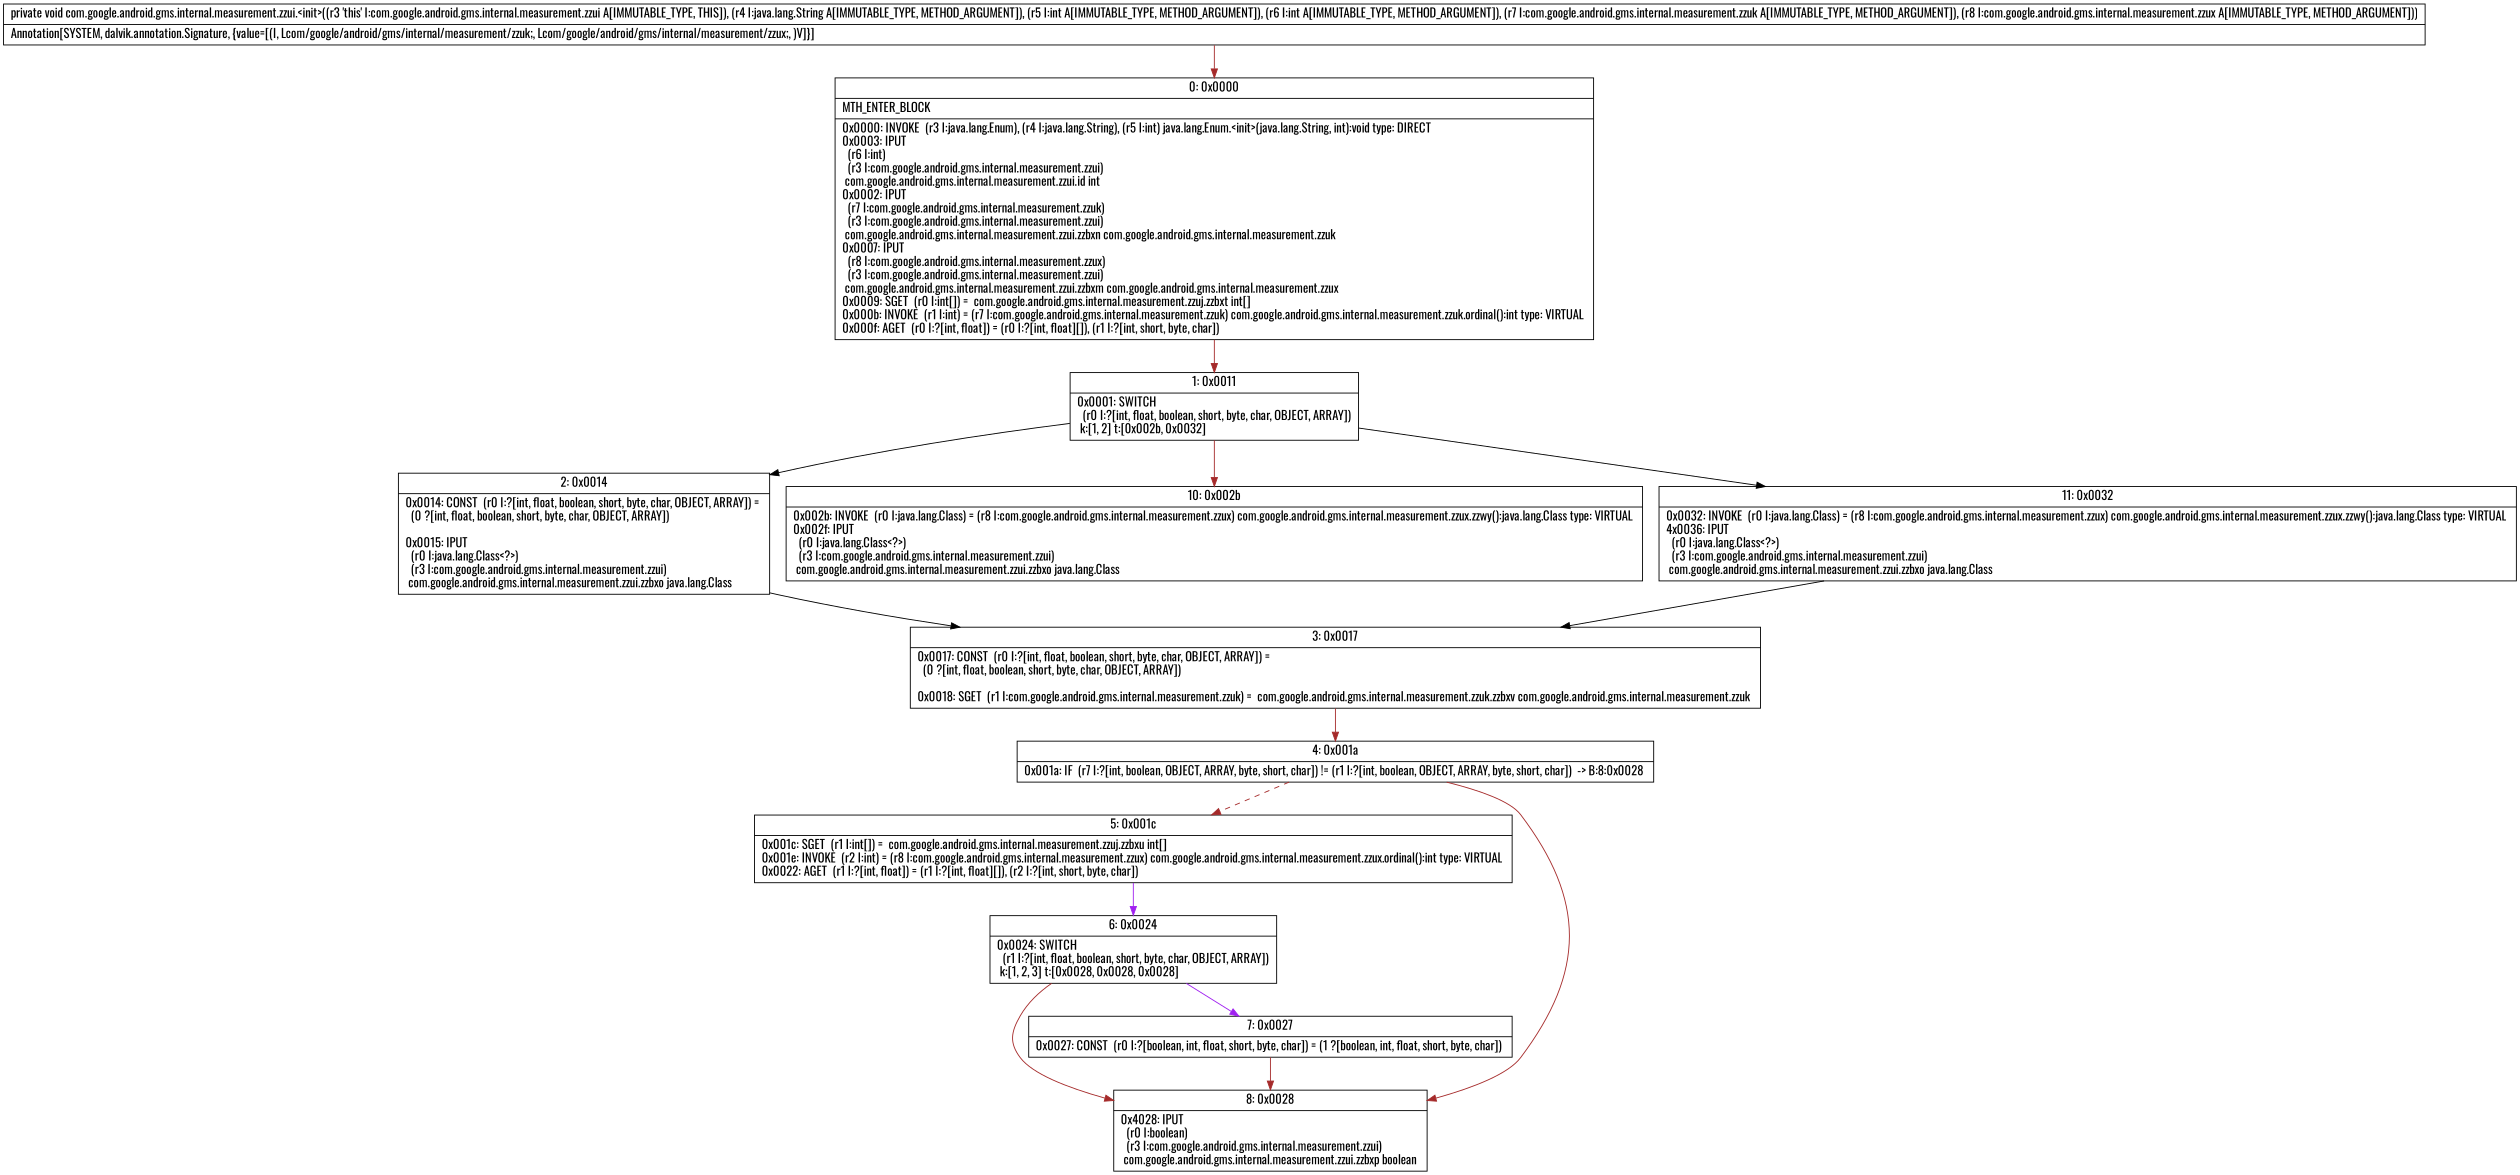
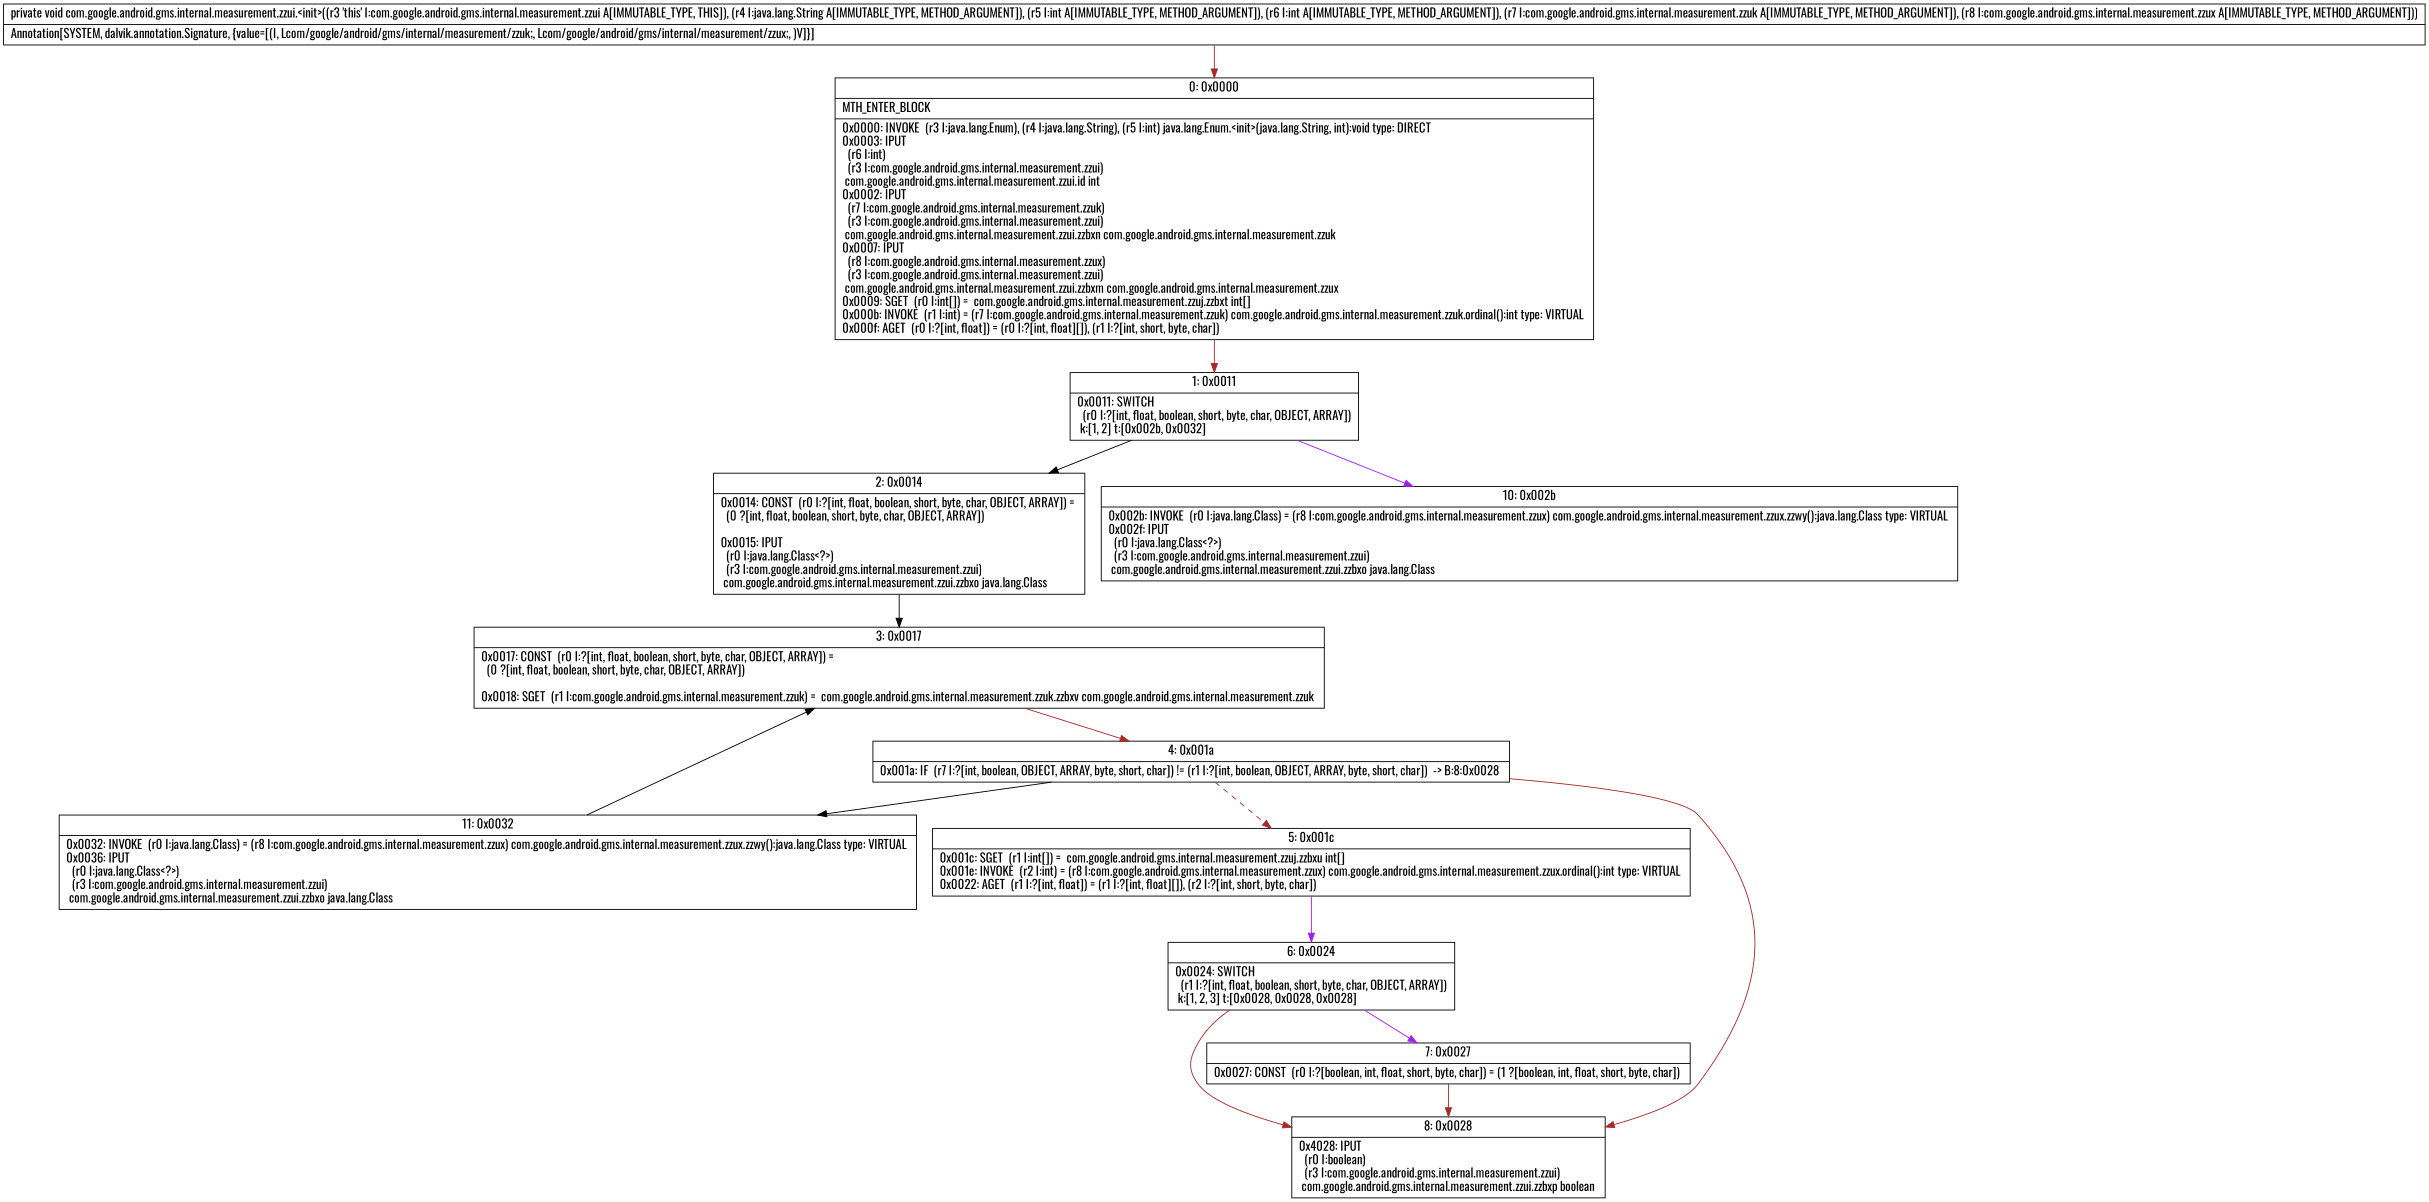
(1120, 403) -> (1119, 403)
(1558, 457) -> (939, 798)
(1214, 459) -> (1351, 462)
(1700, 530) -> (101, 859)
